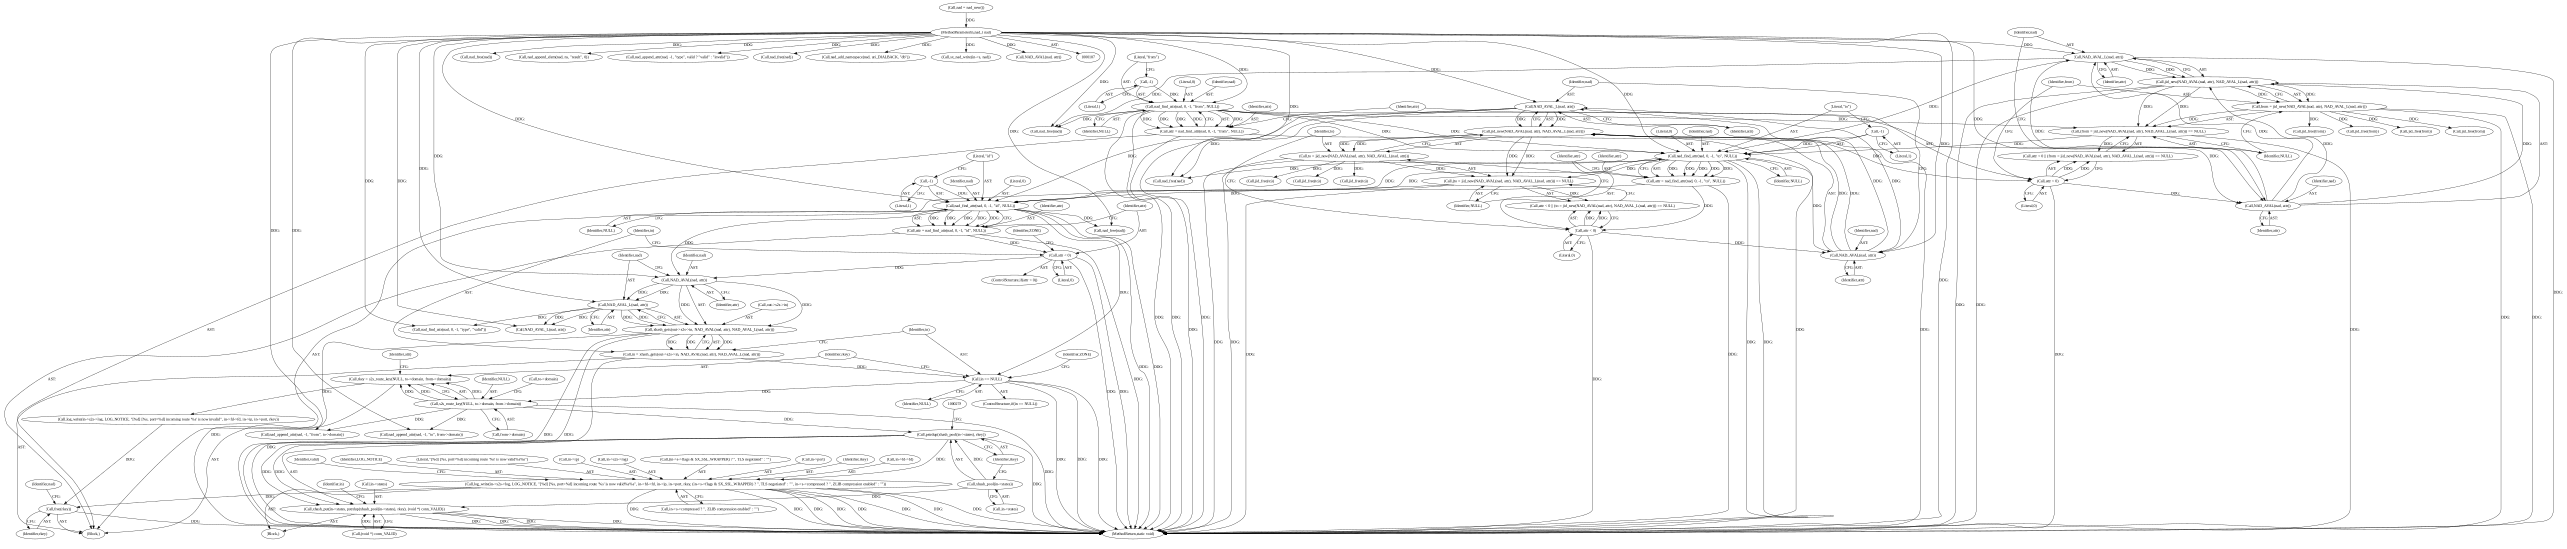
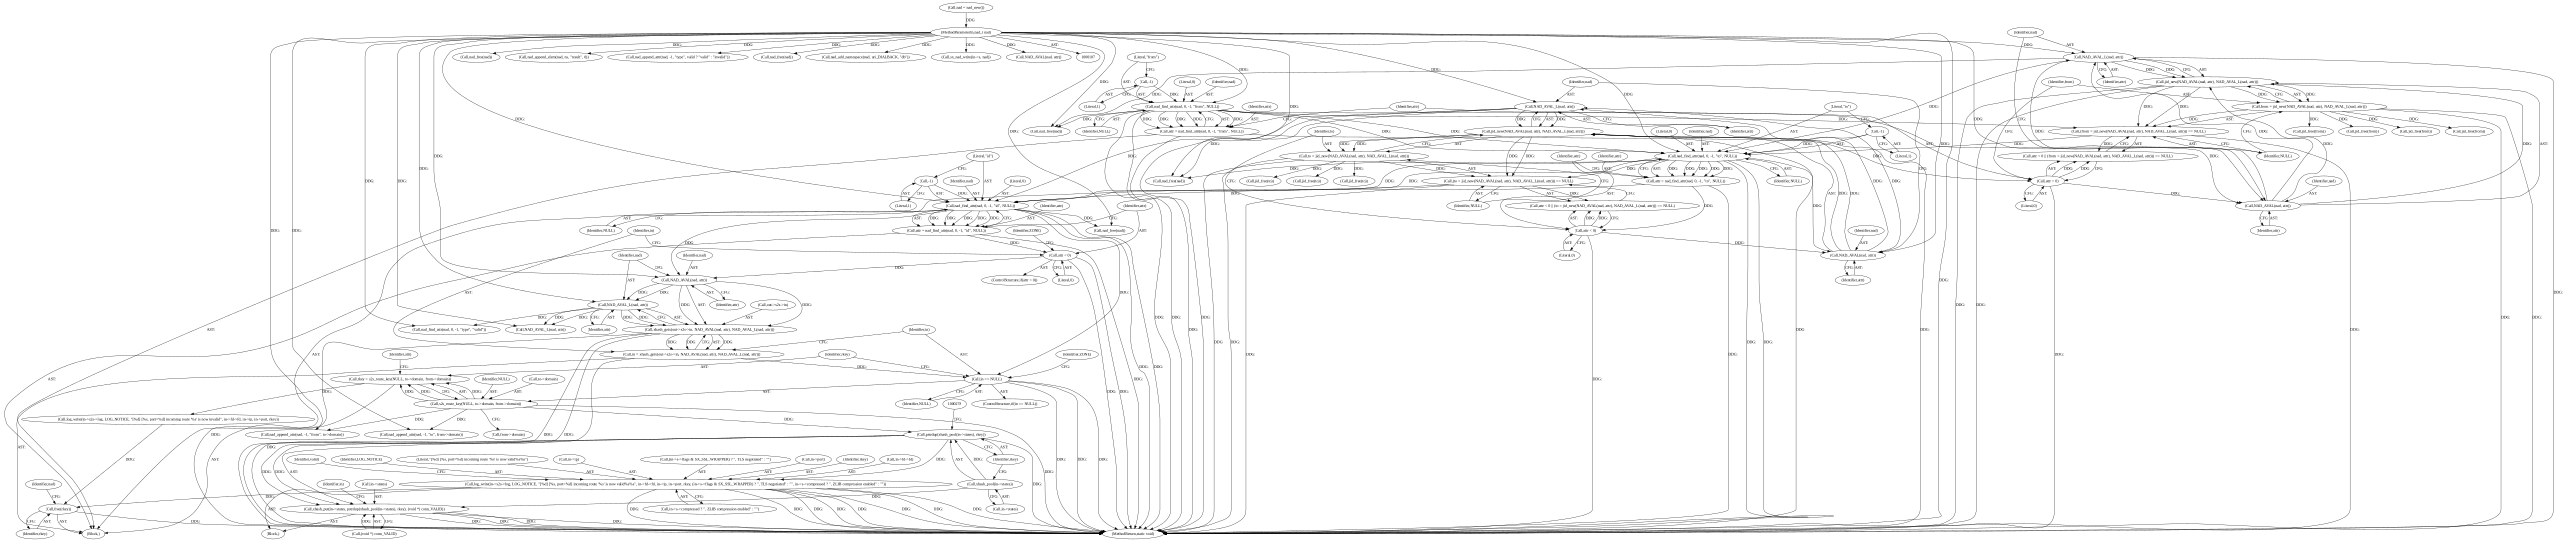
(519, 392) -> (519, 392)
(767, 392) -> (767, 392)
(505, 419) -> none
(613, 460) -> none
